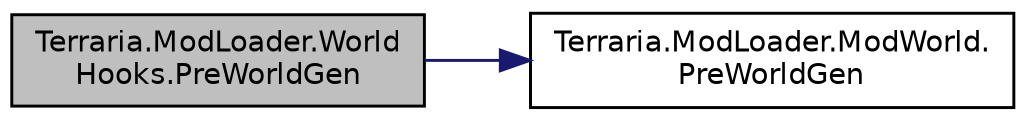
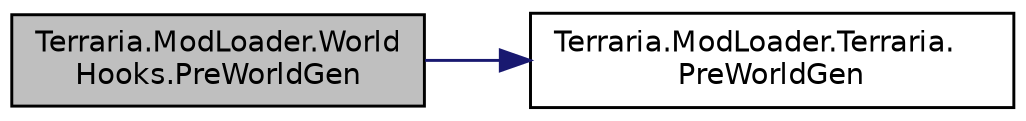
(772, 60) -> (772, 60)
